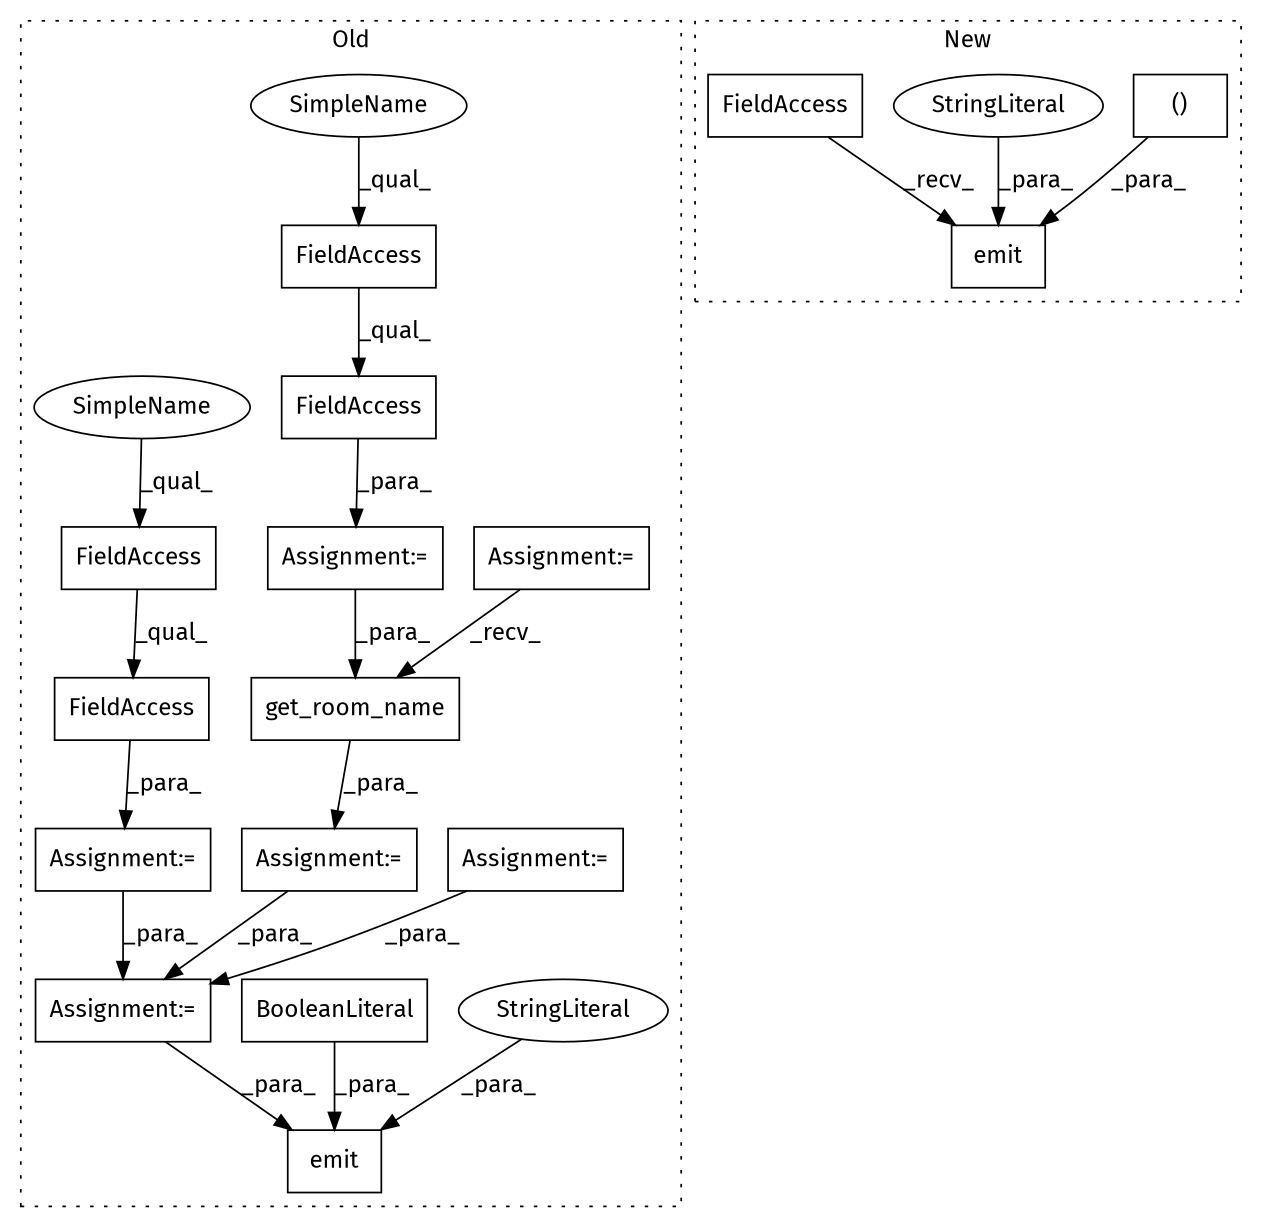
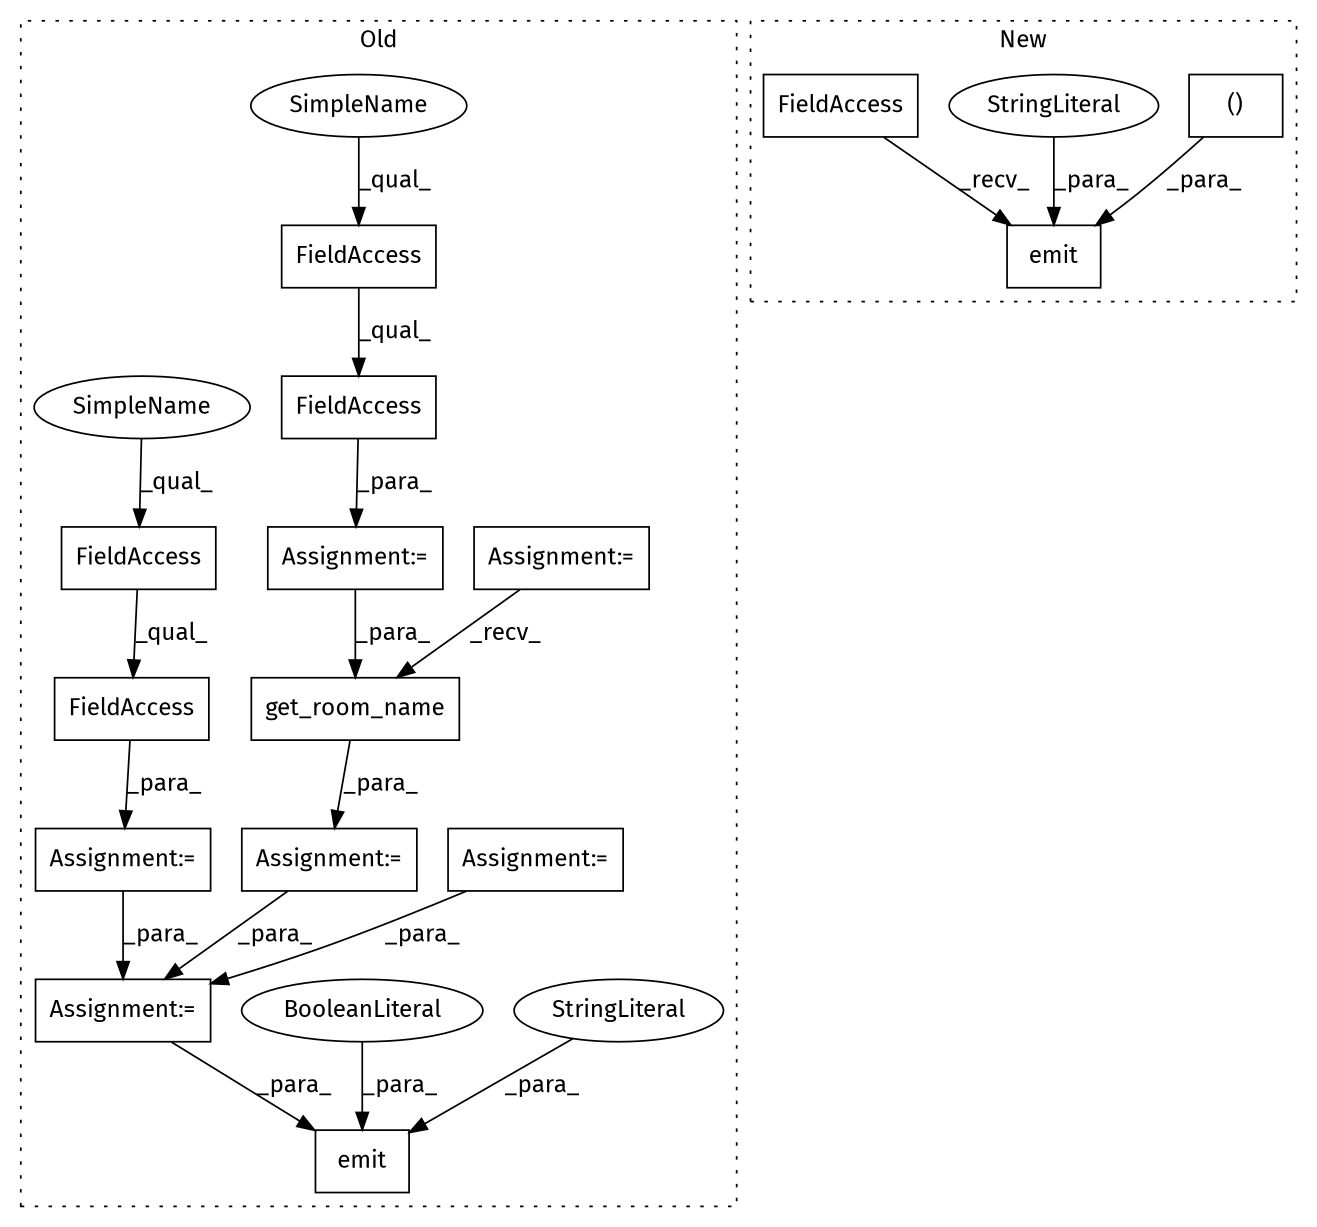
(335, 1011) -> (362, 1011)
